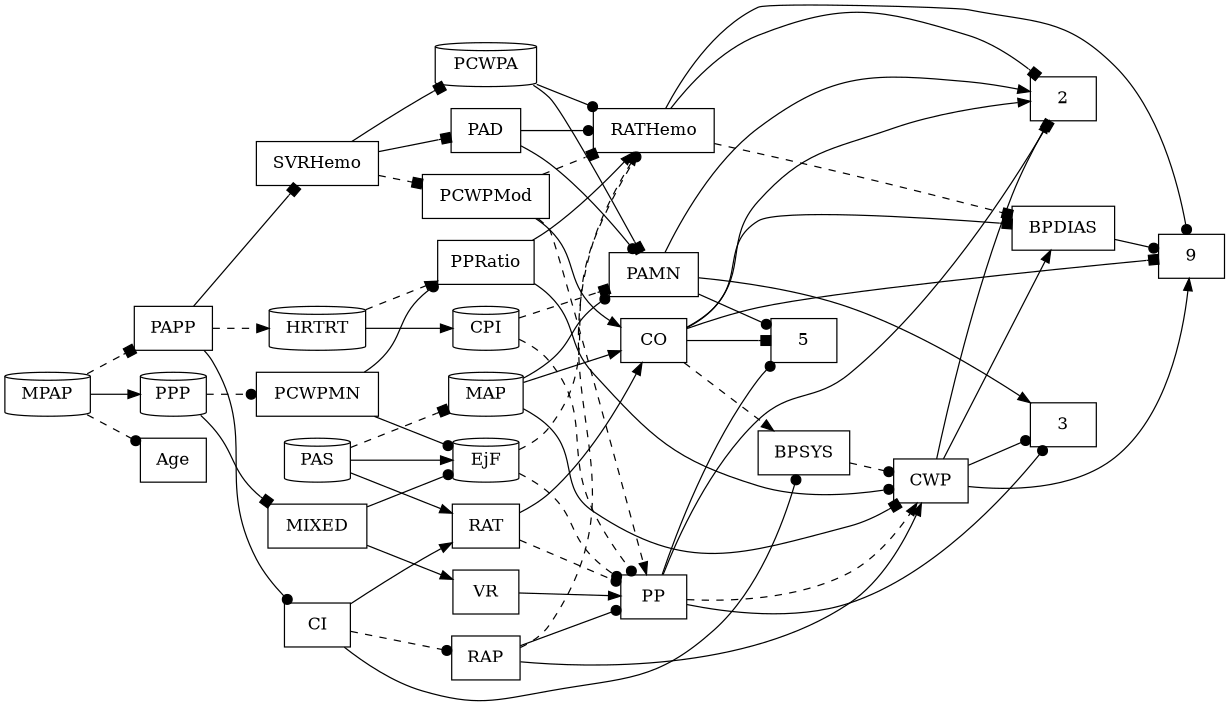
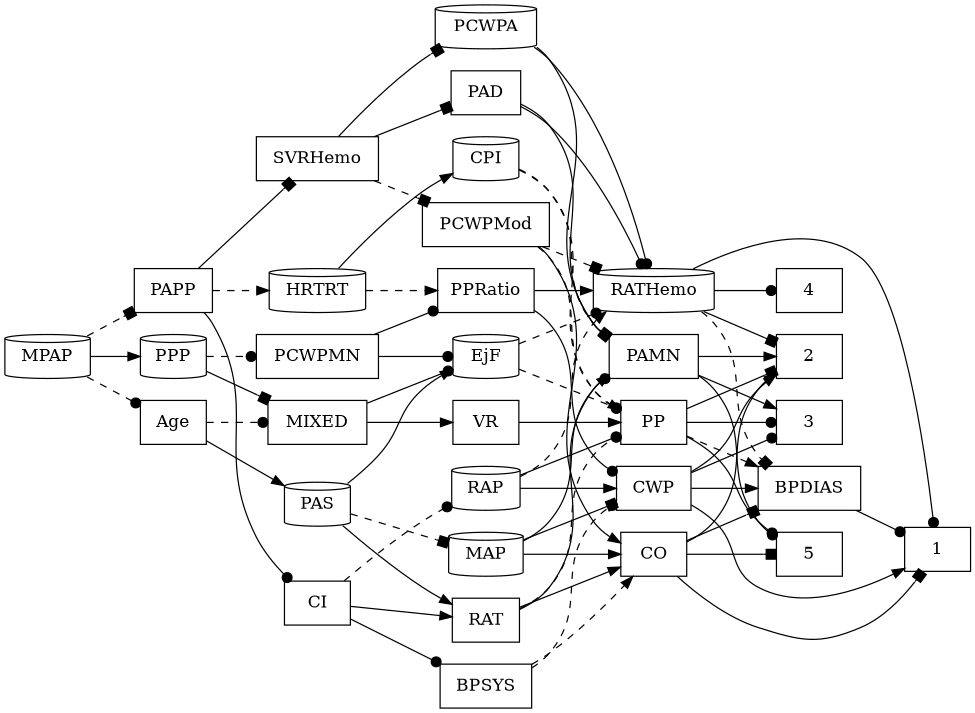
(654, 131) -> (654, 291)
(1192, 256) -> (938, 549)
none -> (809, 291)
(724, 393) -> (581, 628)
none -> (228, 422)
none -> (245, 463)
none -> (573, 503)
(812, 587) -> (716, 449)
(486, 658) -> (486, 488)
